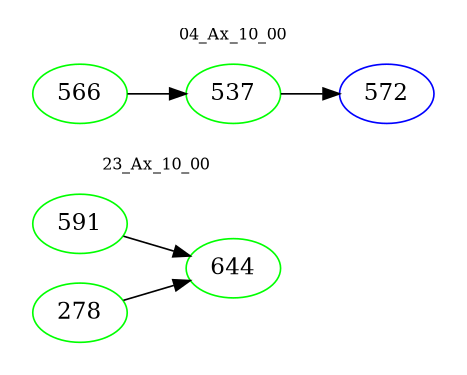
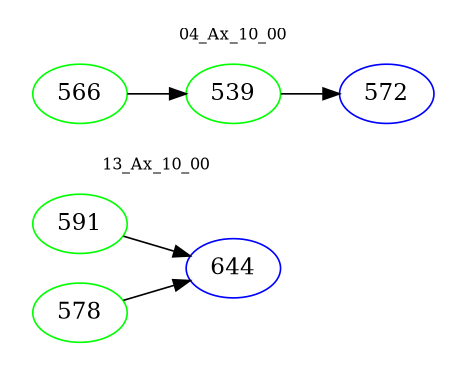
(233, 94) -> (233, 94)
(157, 165) -> (157, 165)
(233, 268) -> (233, 268)
(80, 313) -> (80, 313)
